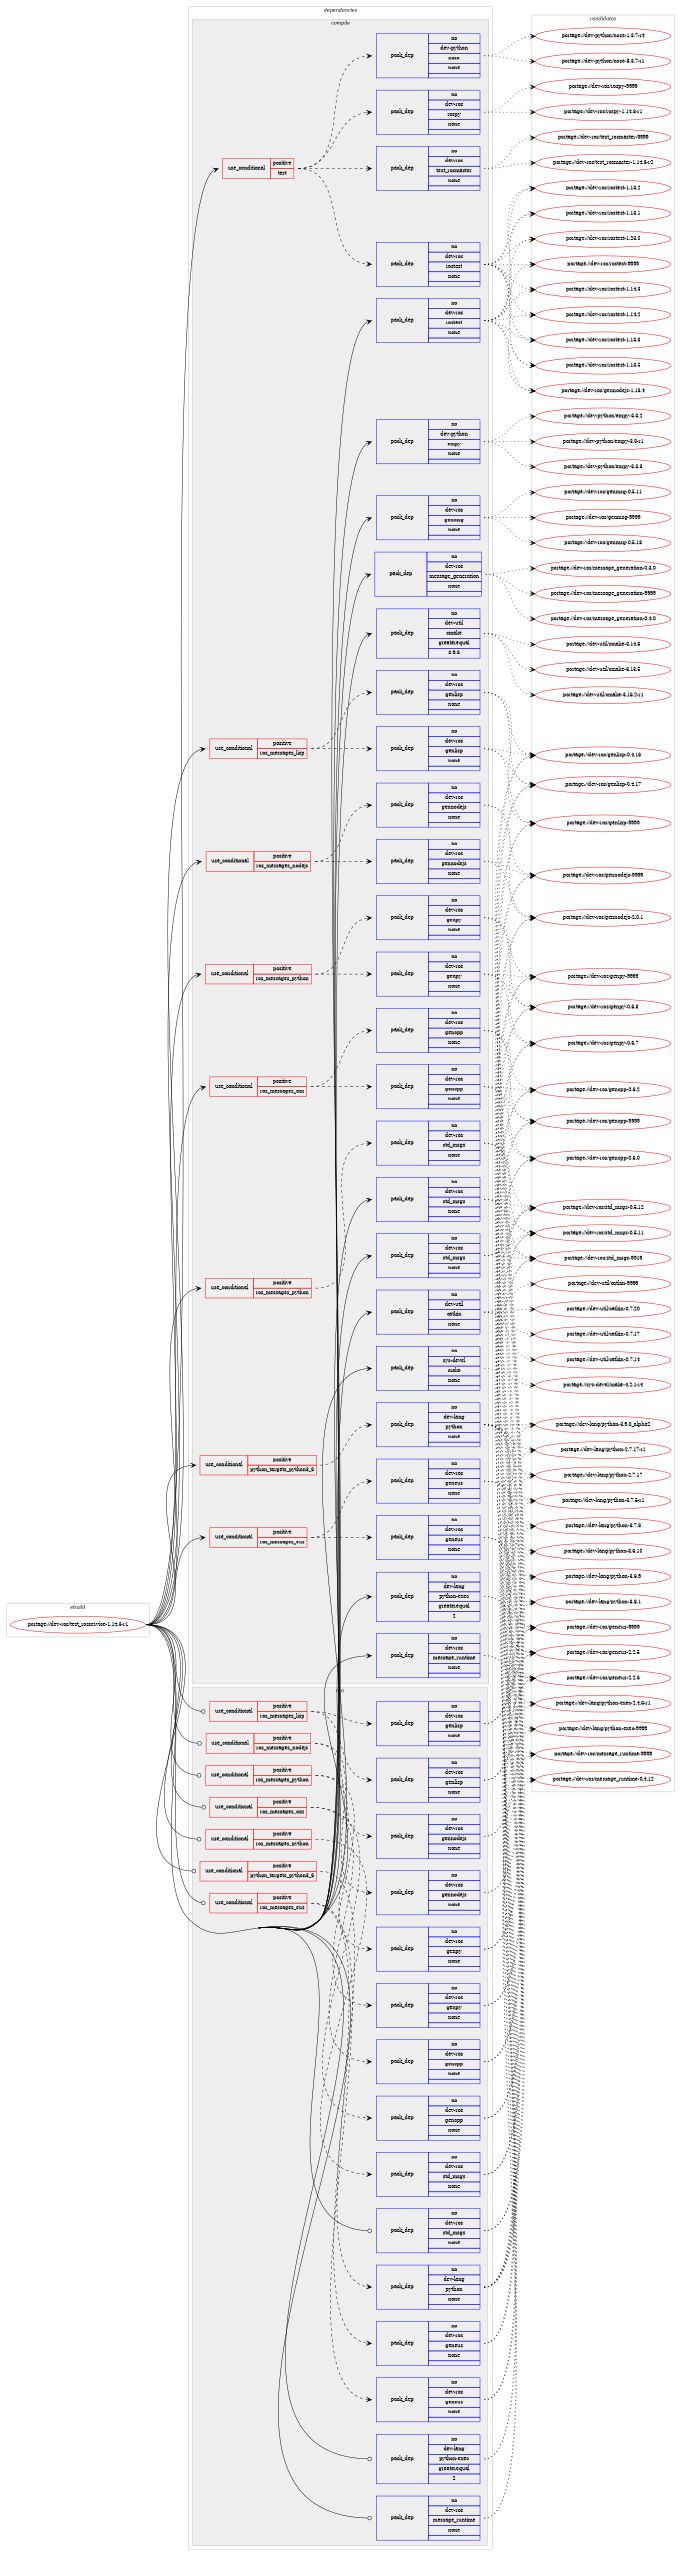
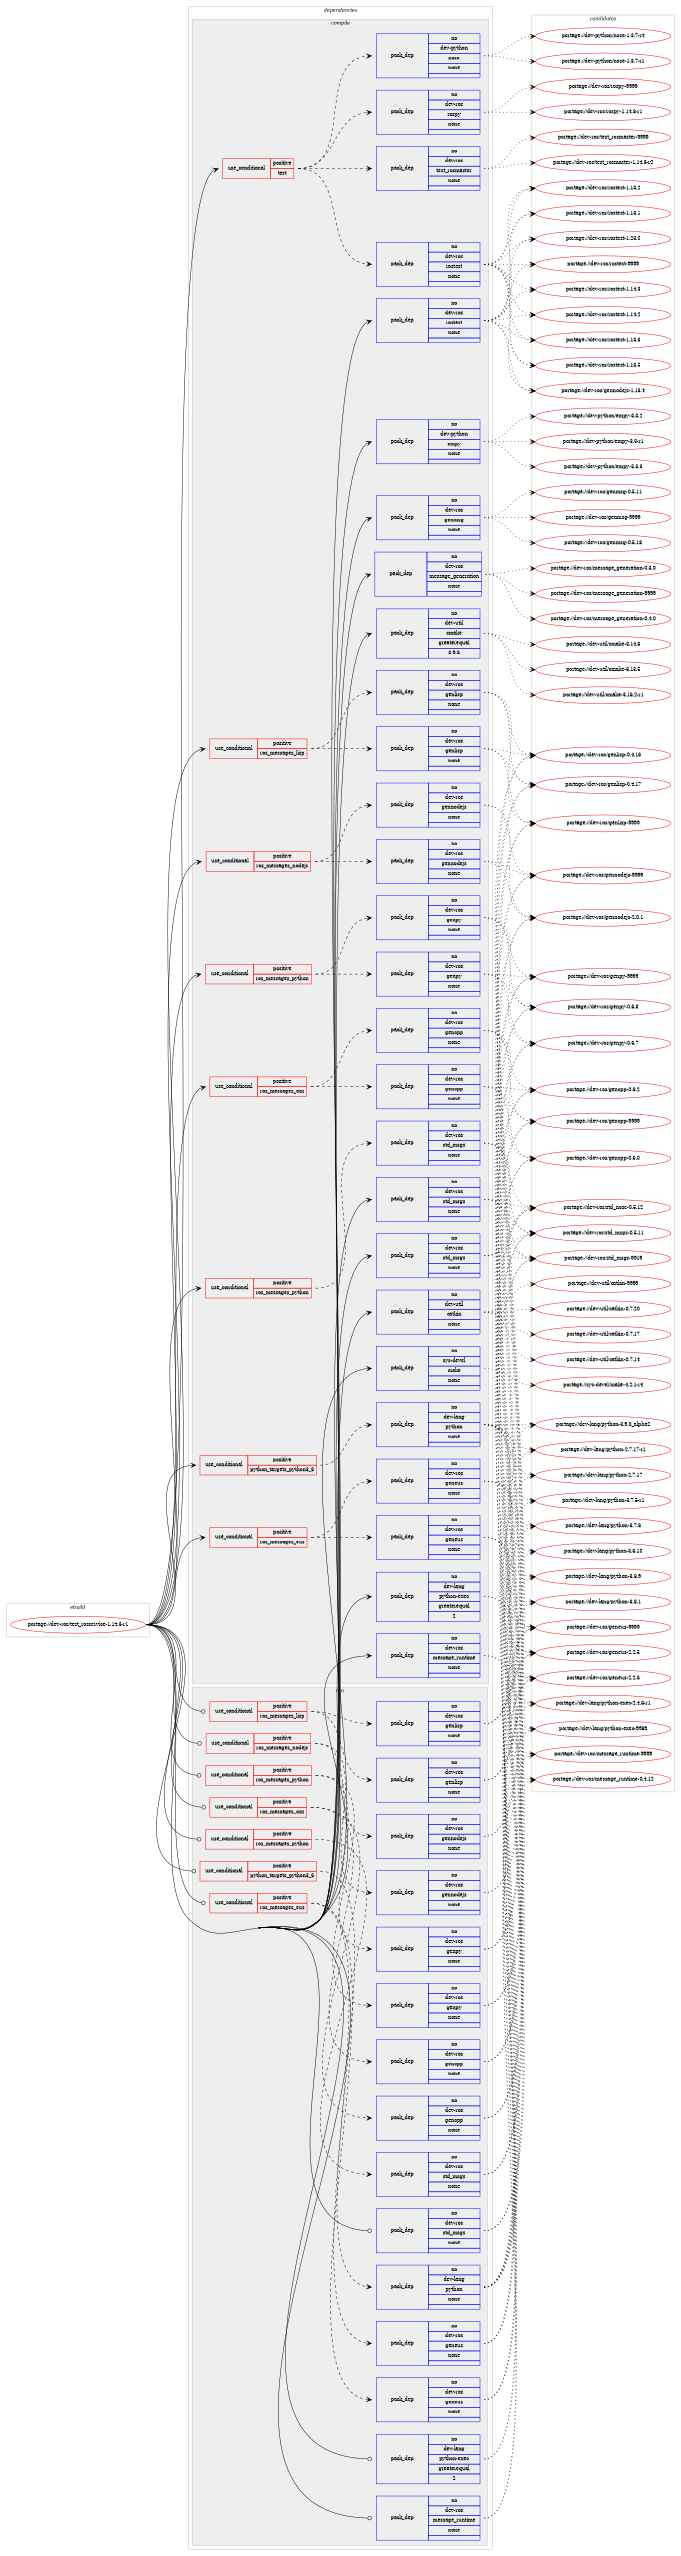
(603, 61) -> (603, 61)
(603, 1208) -> (603, 1208)
(603, 1729) -> (603, 1729)
